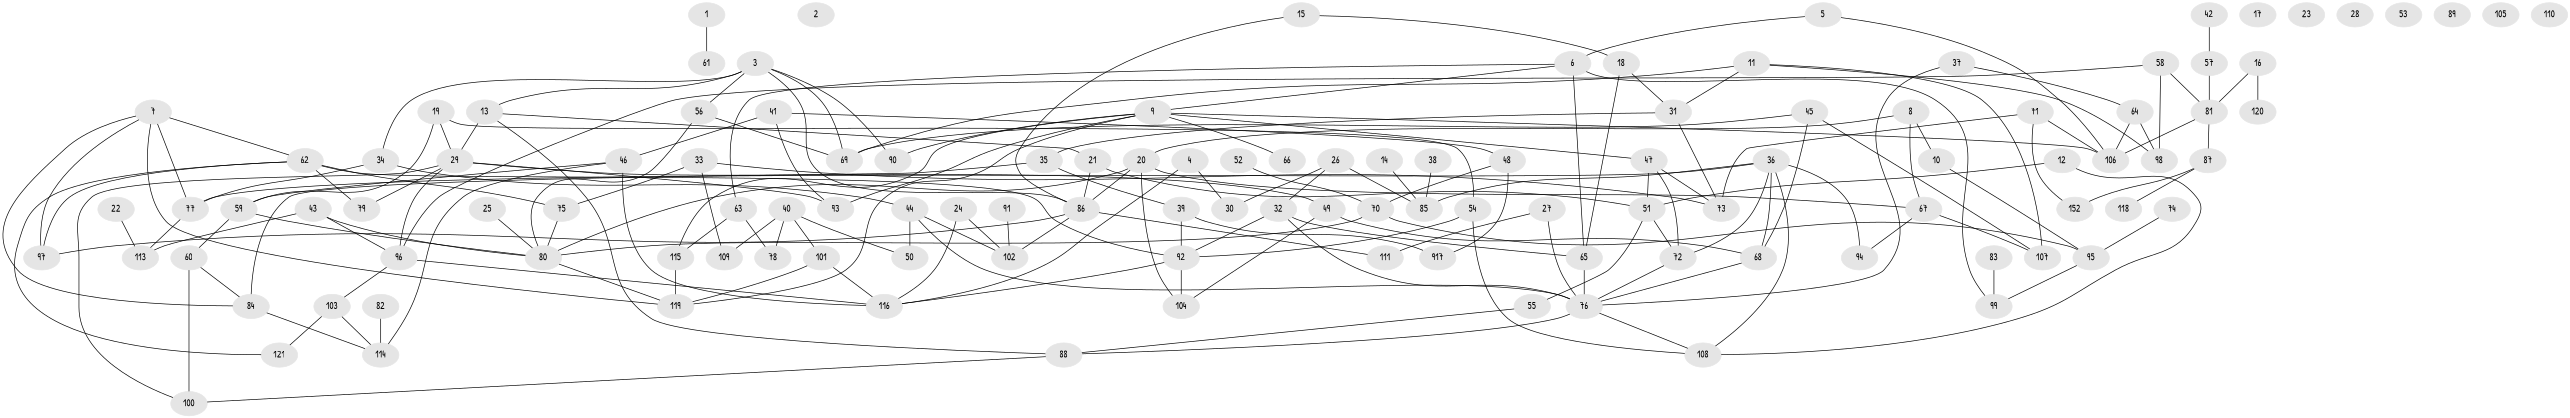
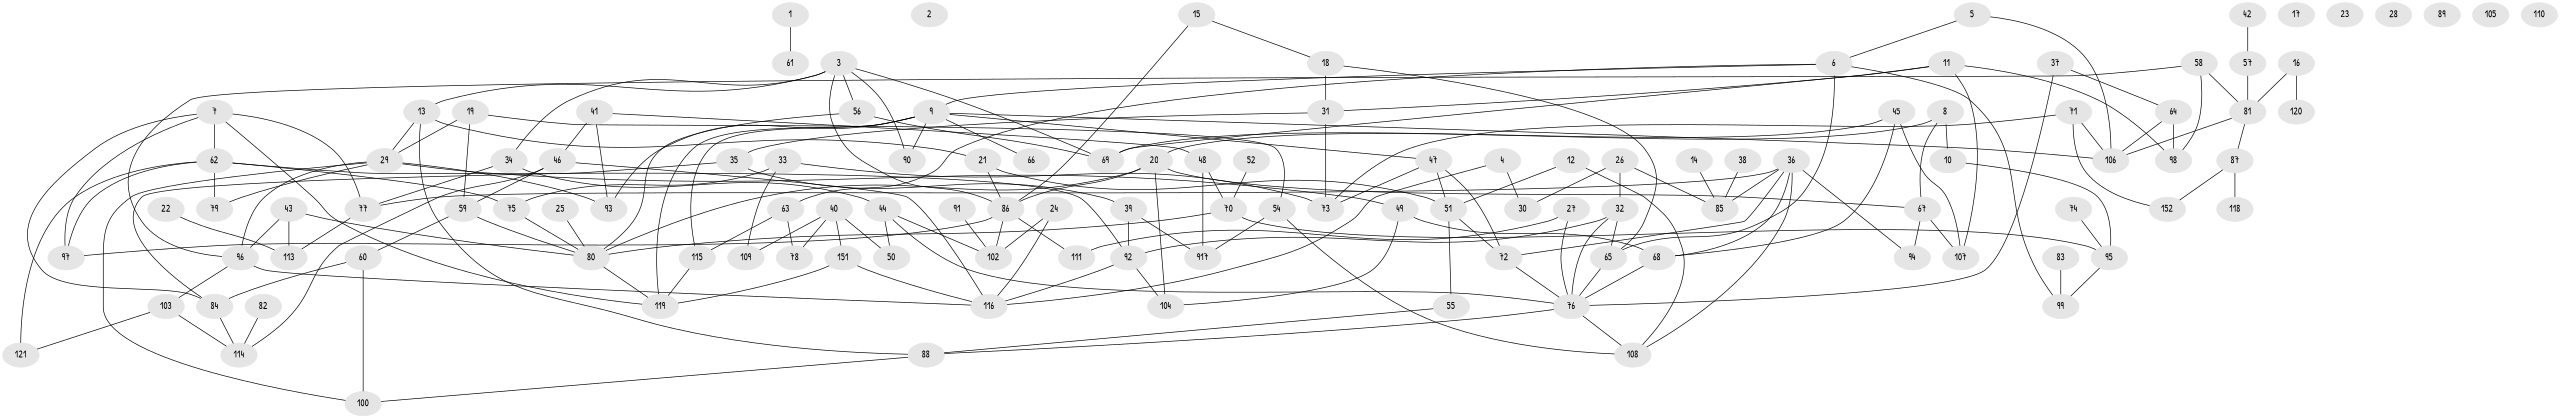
(2404, 15) -> none
(1337, 244) -> (1237, 235)
(821, 258) -> (843, 258)
